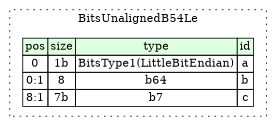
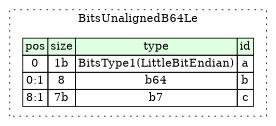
(138, 19) -> (138, 19)
